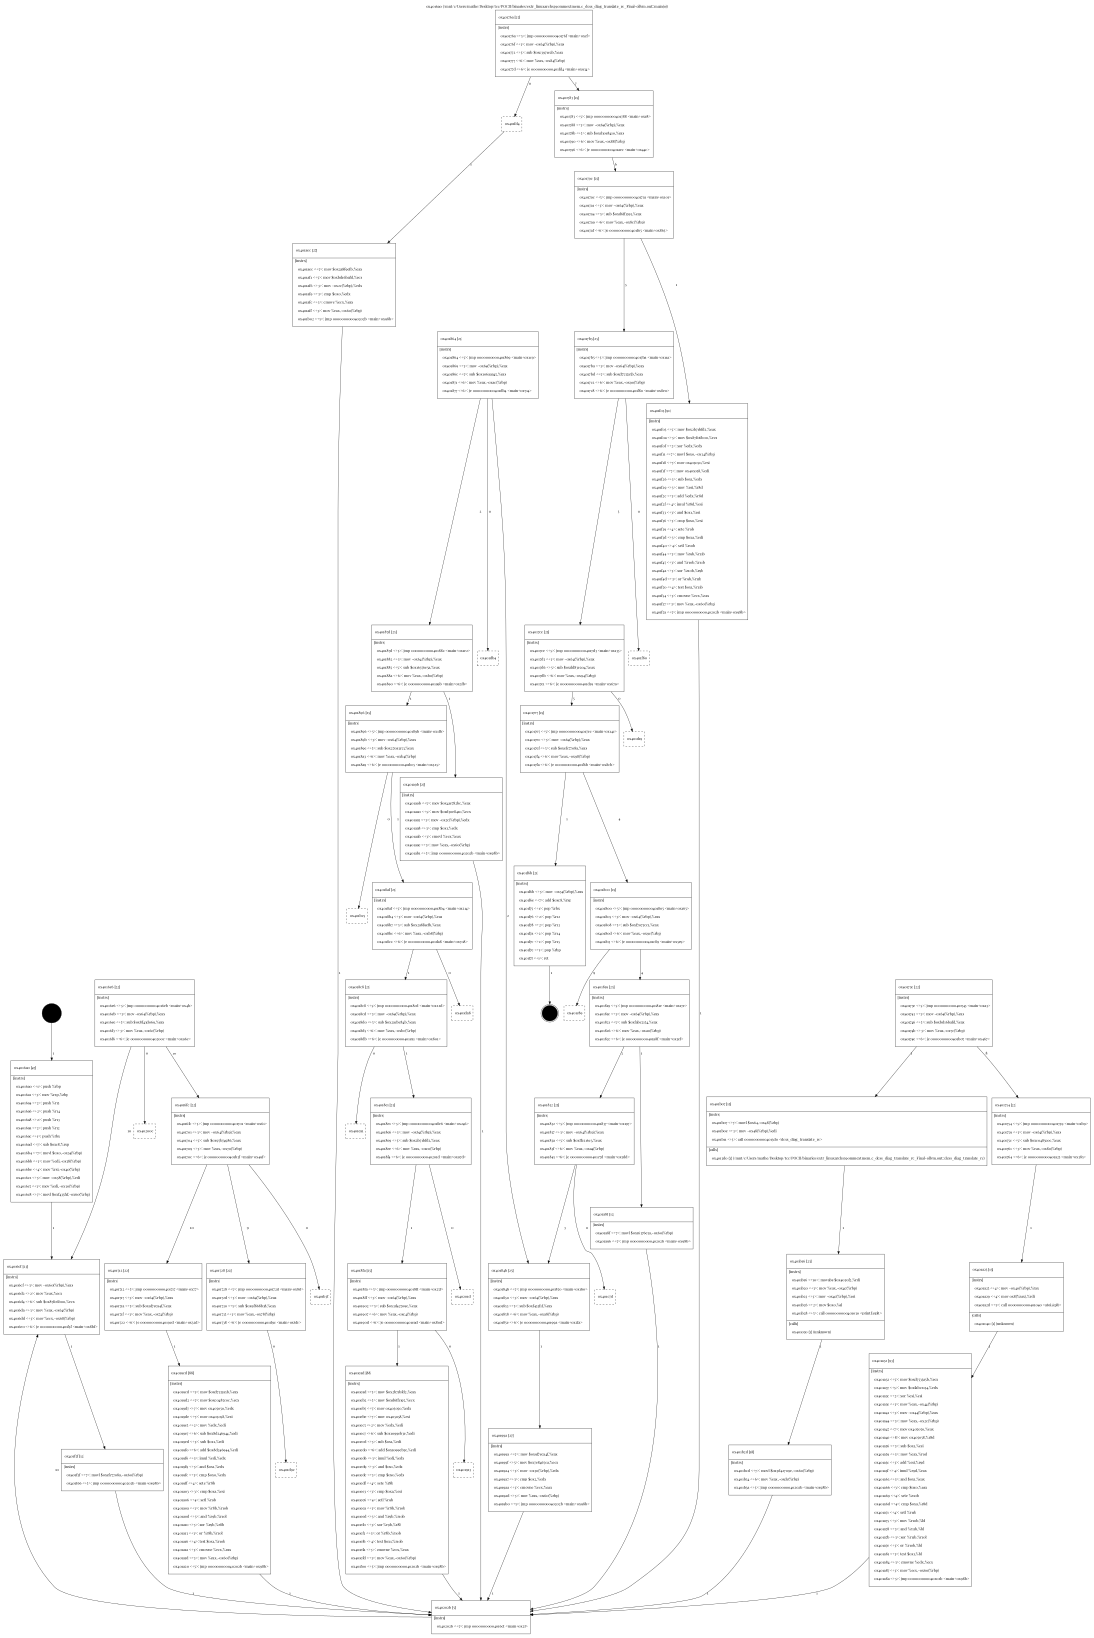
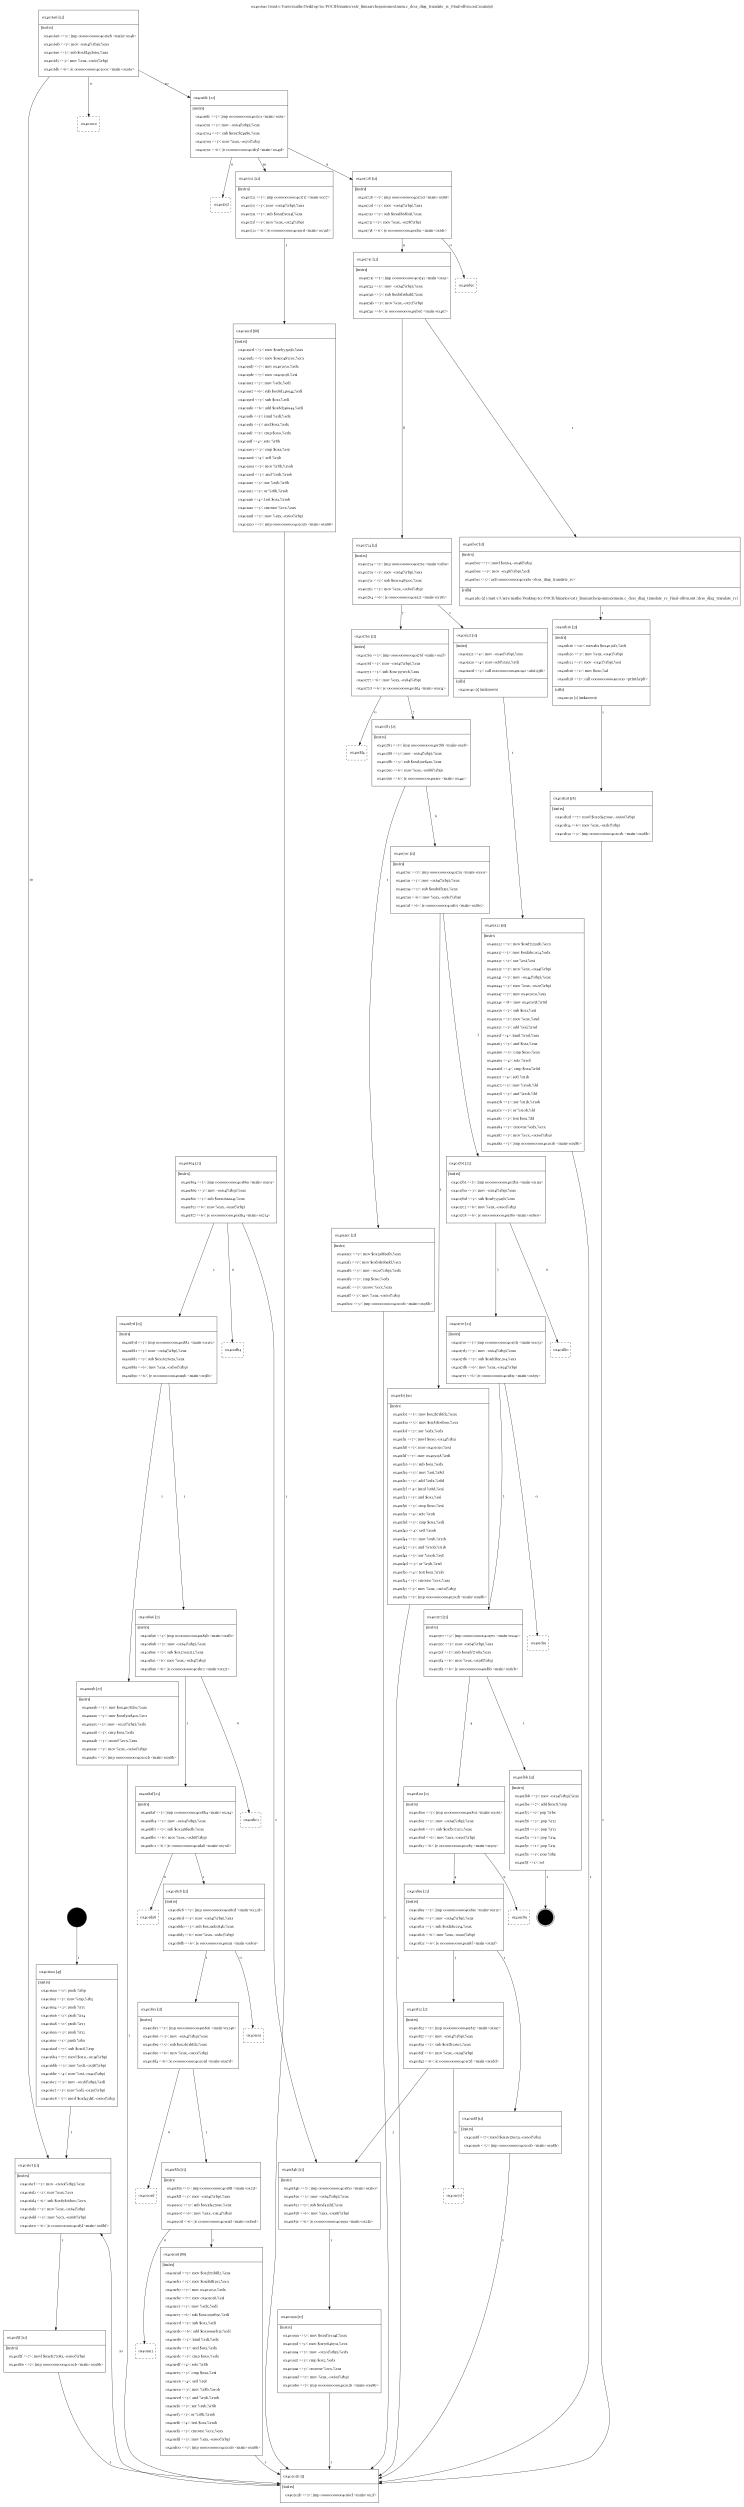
(447, 186) -> (370, 1004)
none -> (402, 244)
none -> (401, 616)
